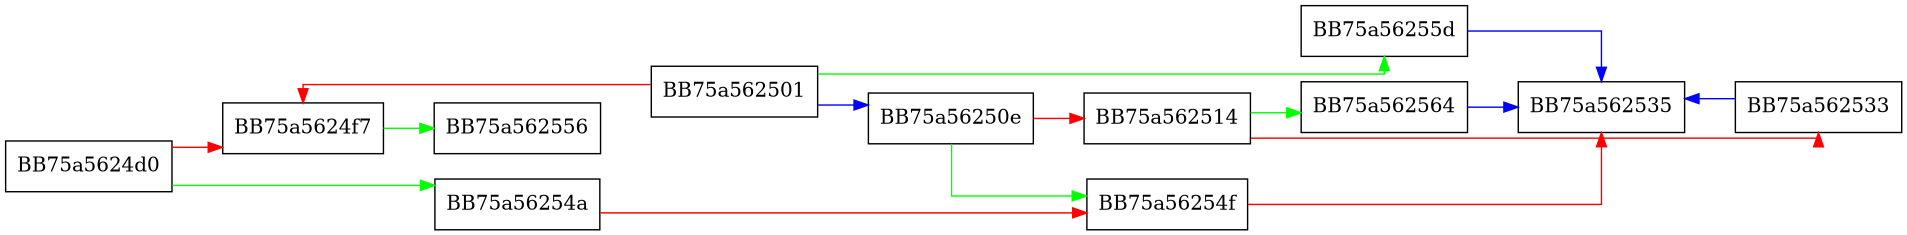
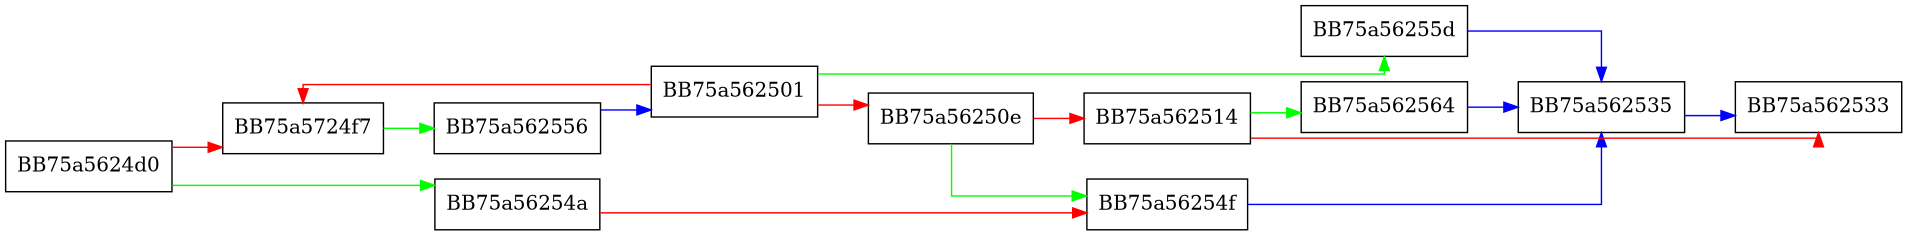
(1717, 99) -> (1703, 116)
(836, 105) -> (836, 105)
none -> (619, 110)
(303, 128) -> (303, 128)
(1453, 204) -> (1453, 204)
